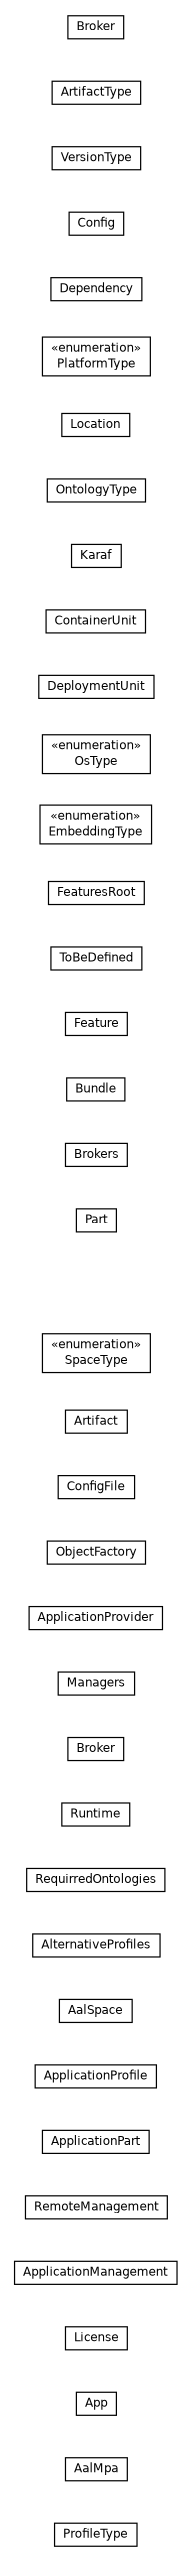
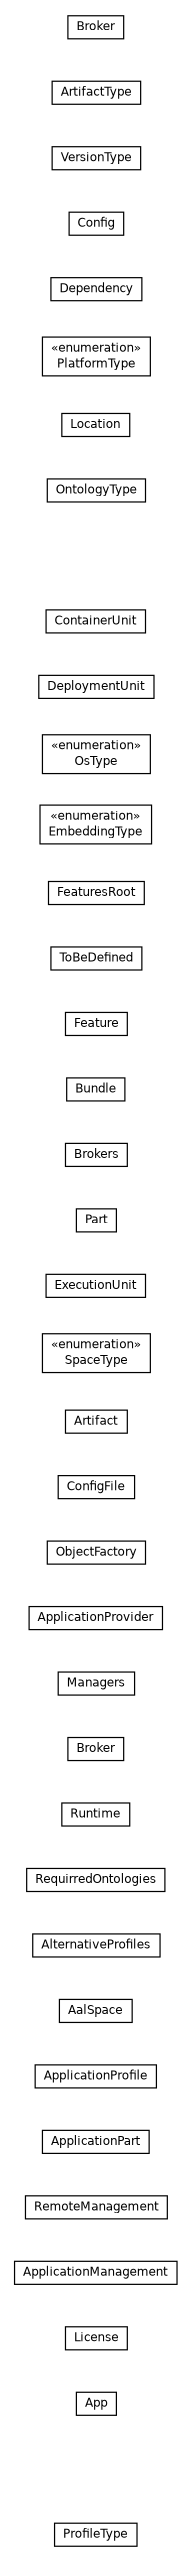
(96, 555) -> none
none -> (96, 1285)
(96, 2469) -> none
